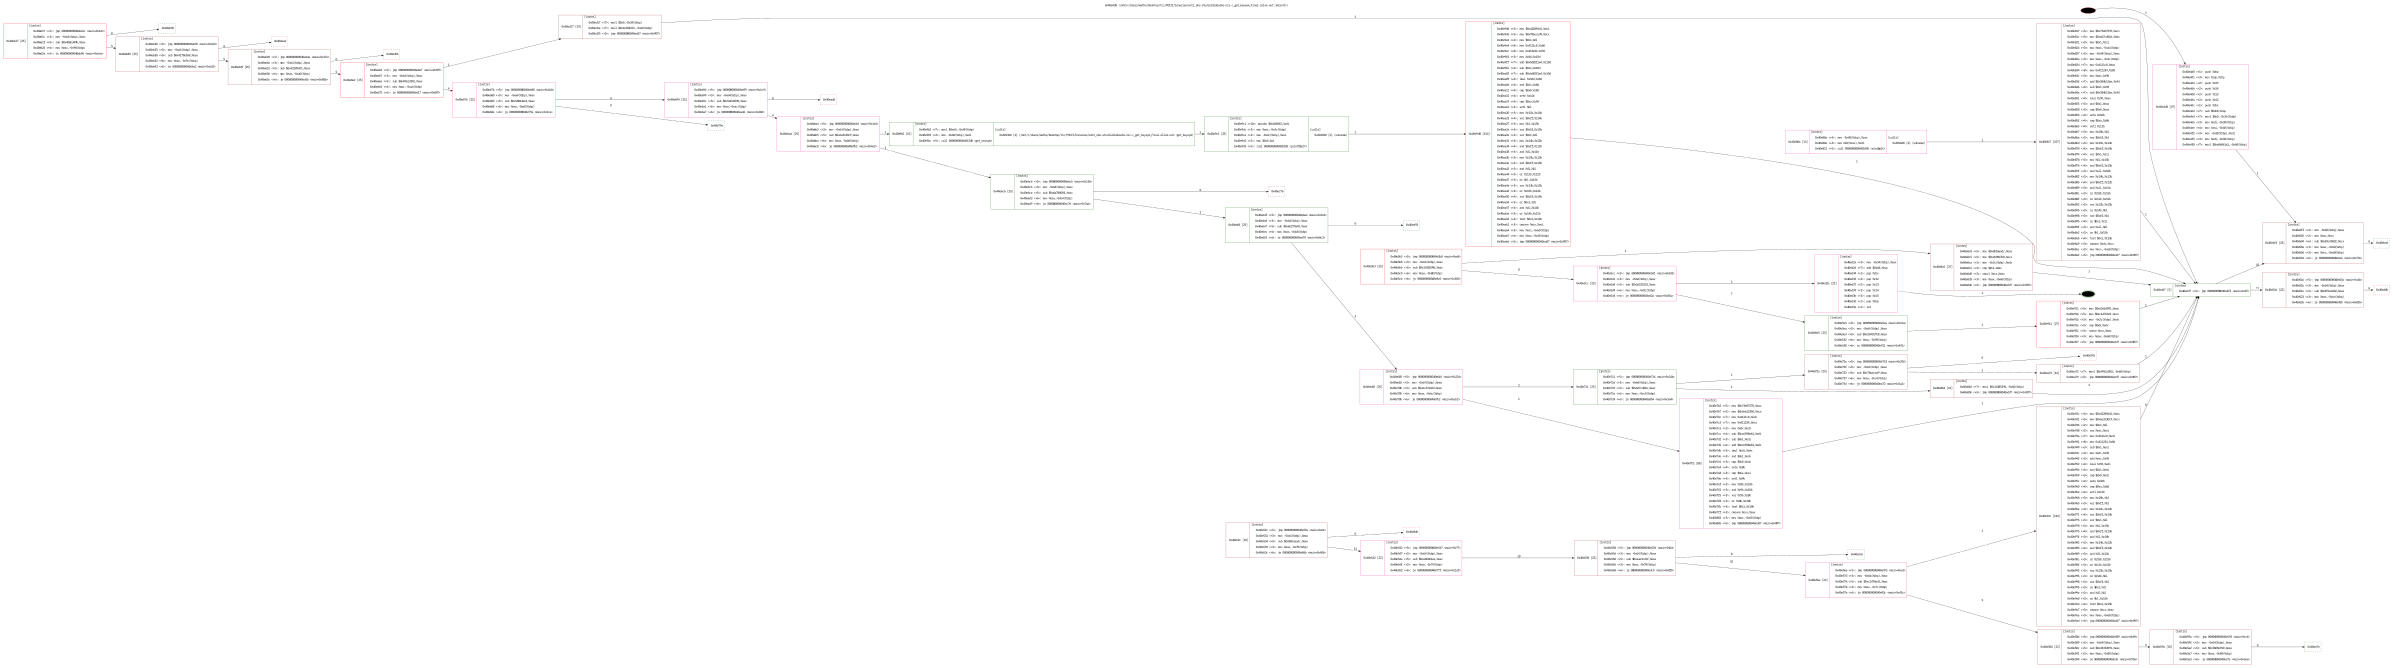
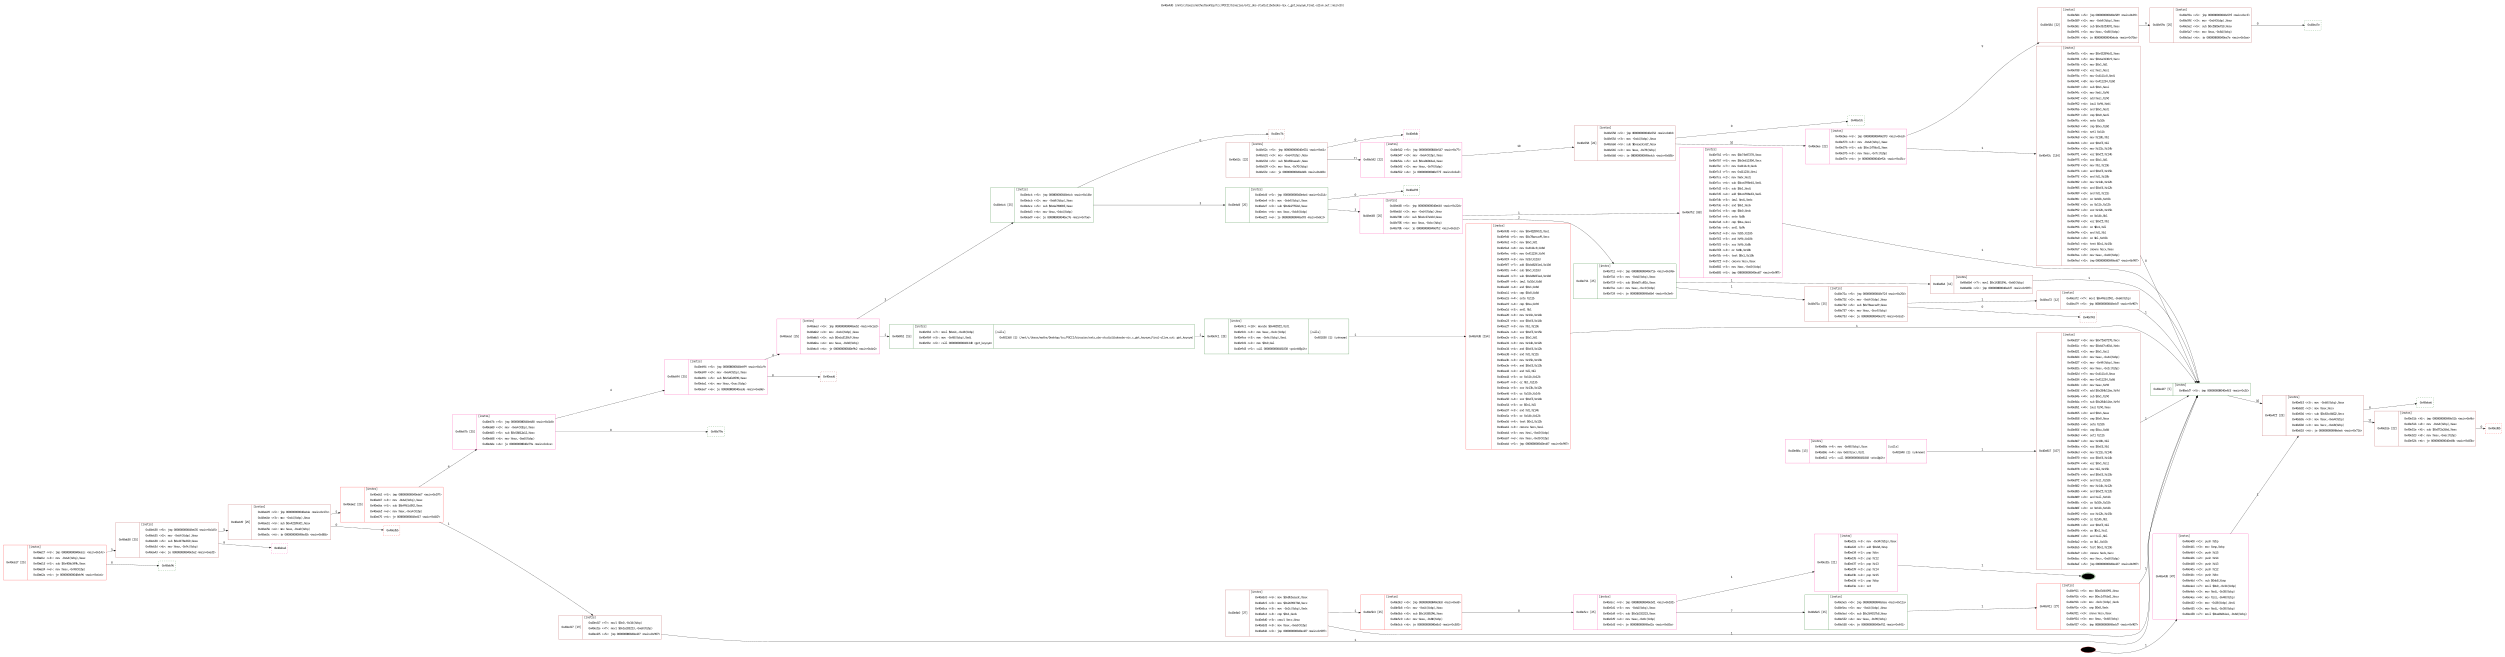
(1695, 252) -> (1343, 613)
(2255, 290) -> (2368, 422)
